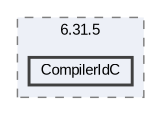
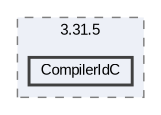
(81, 31) -> (81, 31)
